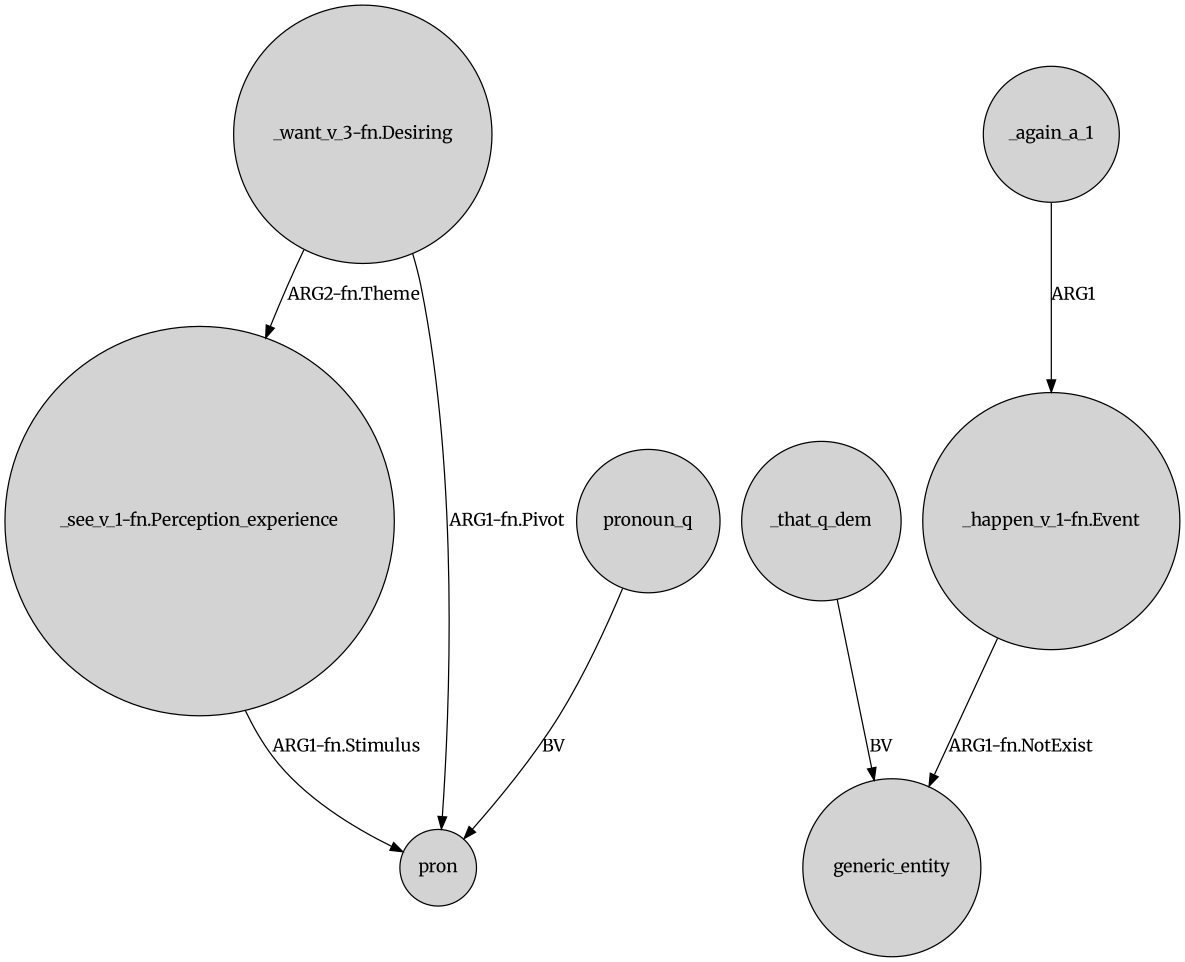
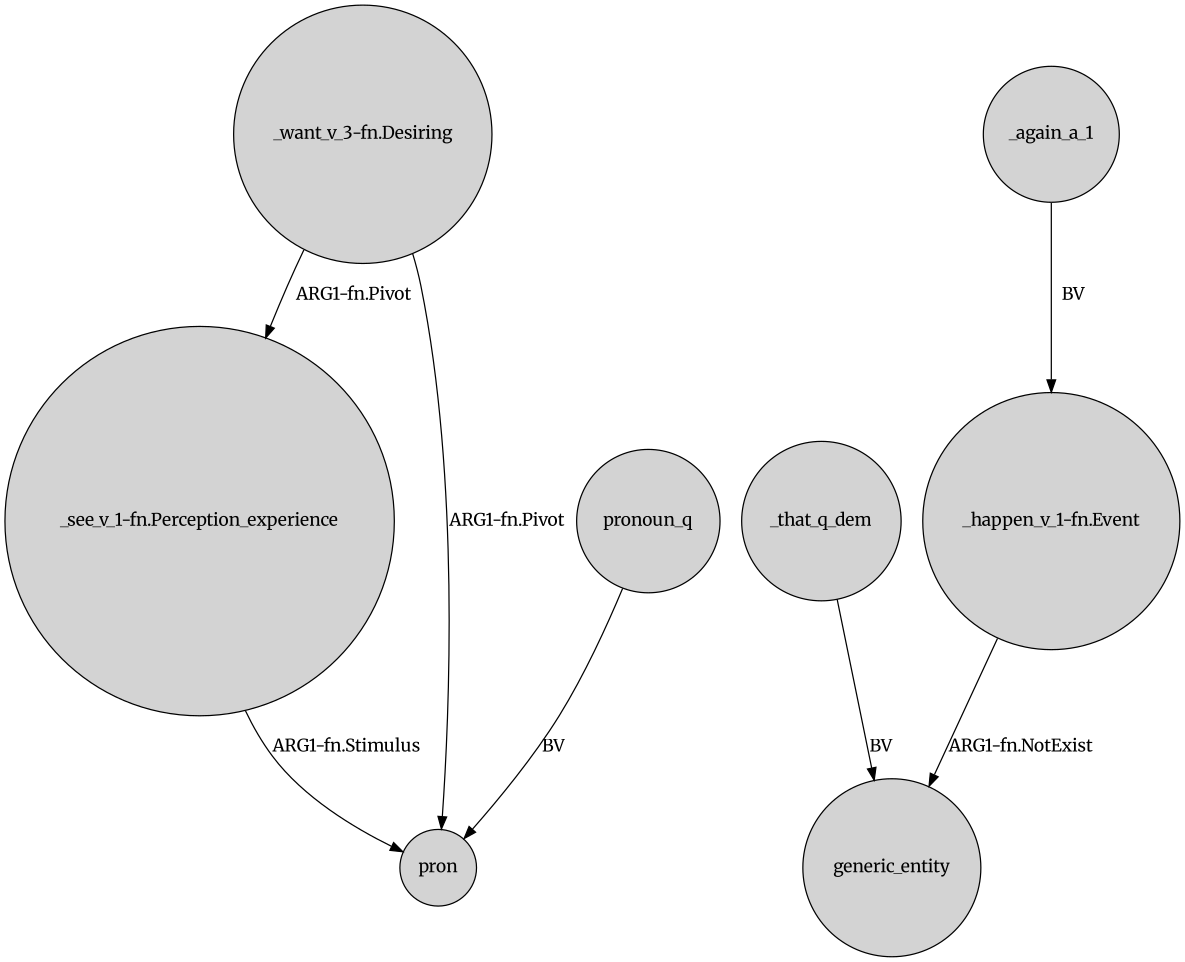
(354, 295) -> (354, 295)
(1074, 295) -> (1074, 295)
